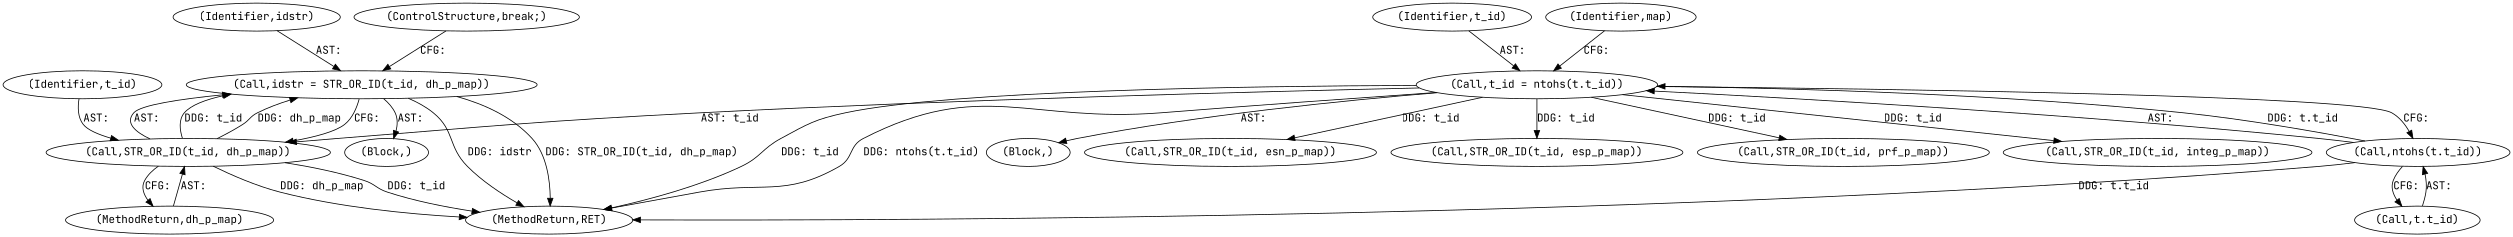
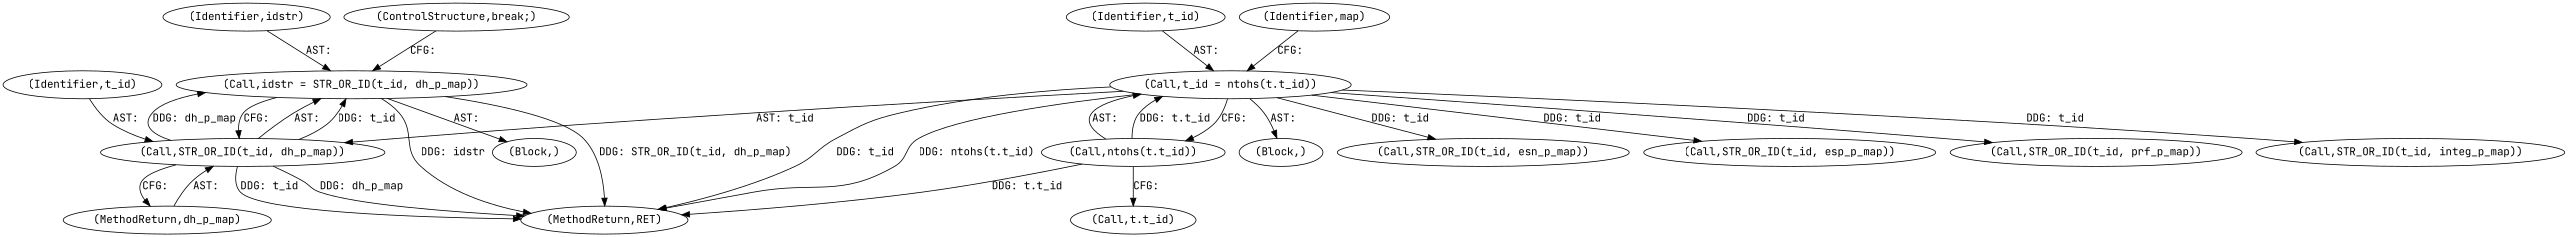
(2426, 190) -> none
